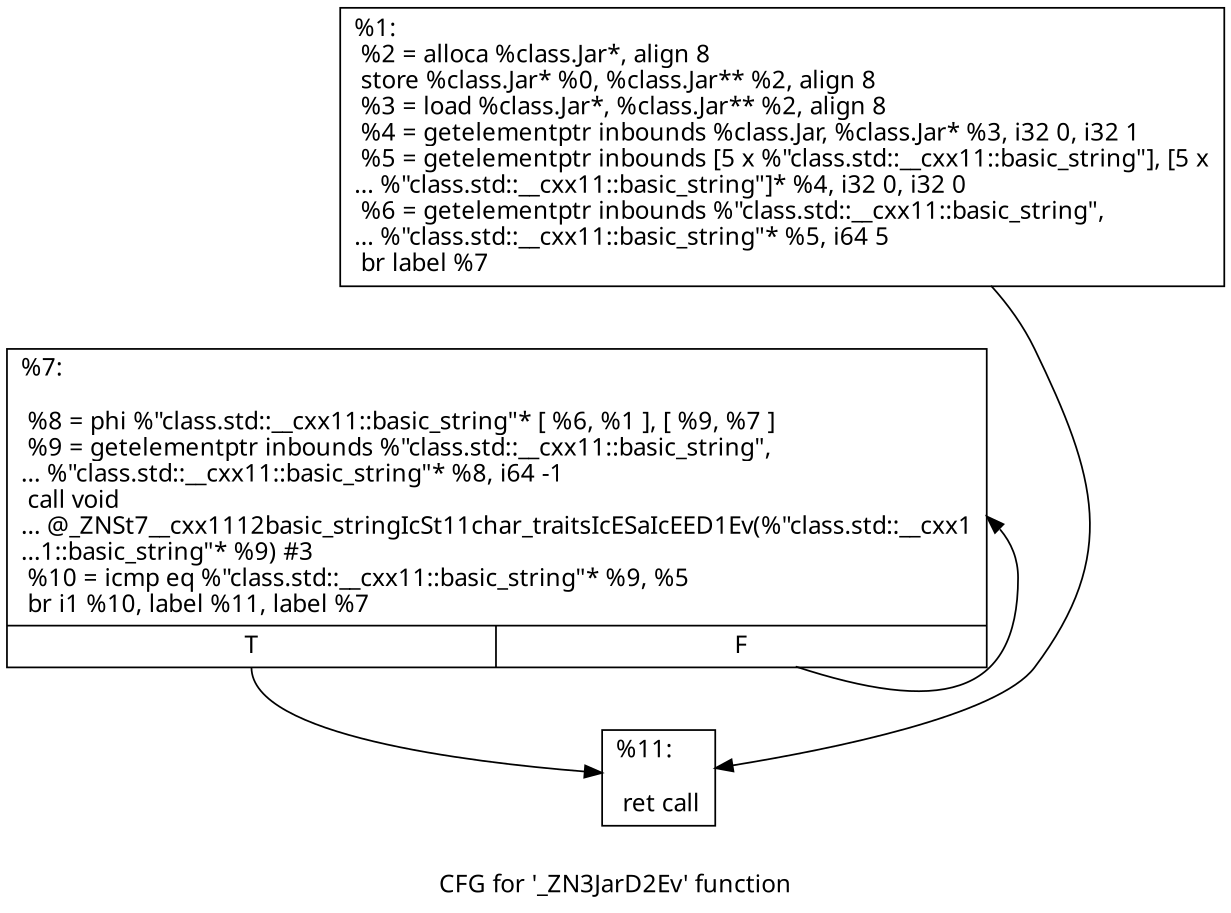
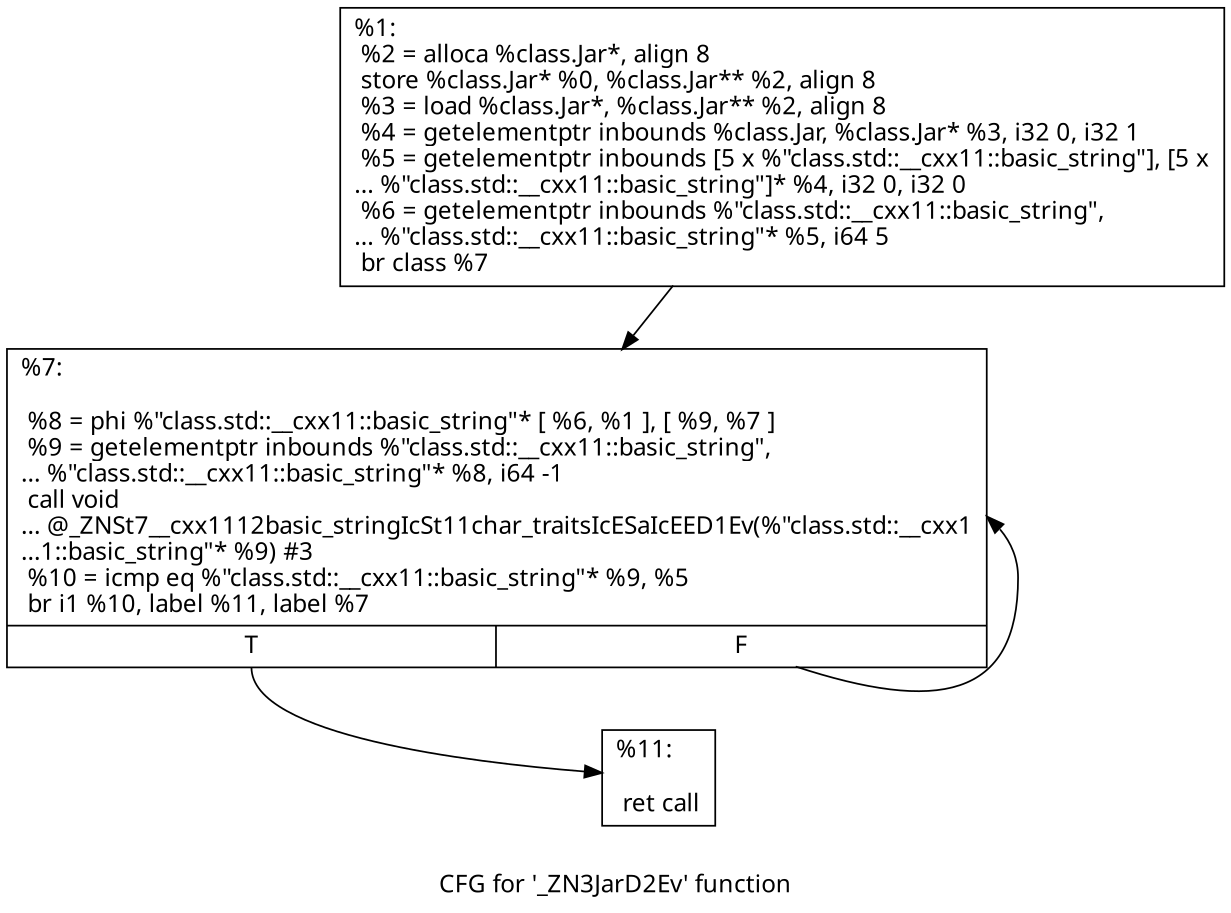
(422, 264) -> (422, 264)
(1061, 627) -> (653, 310)
